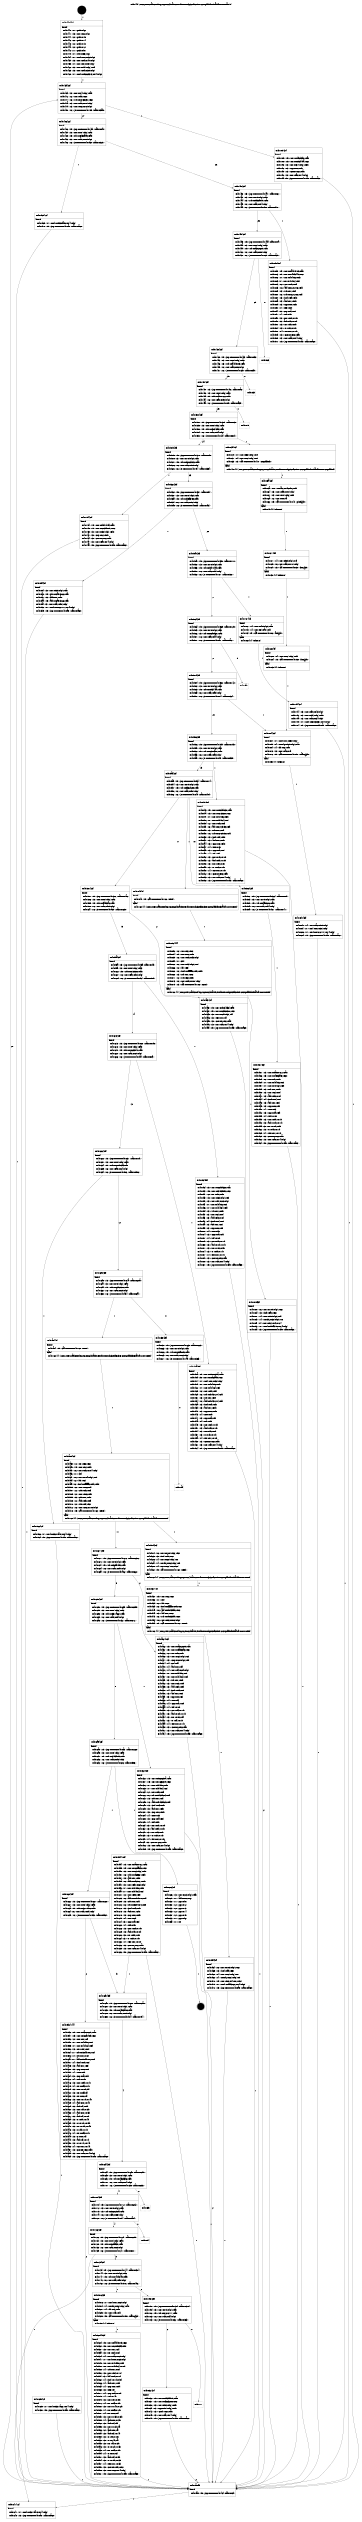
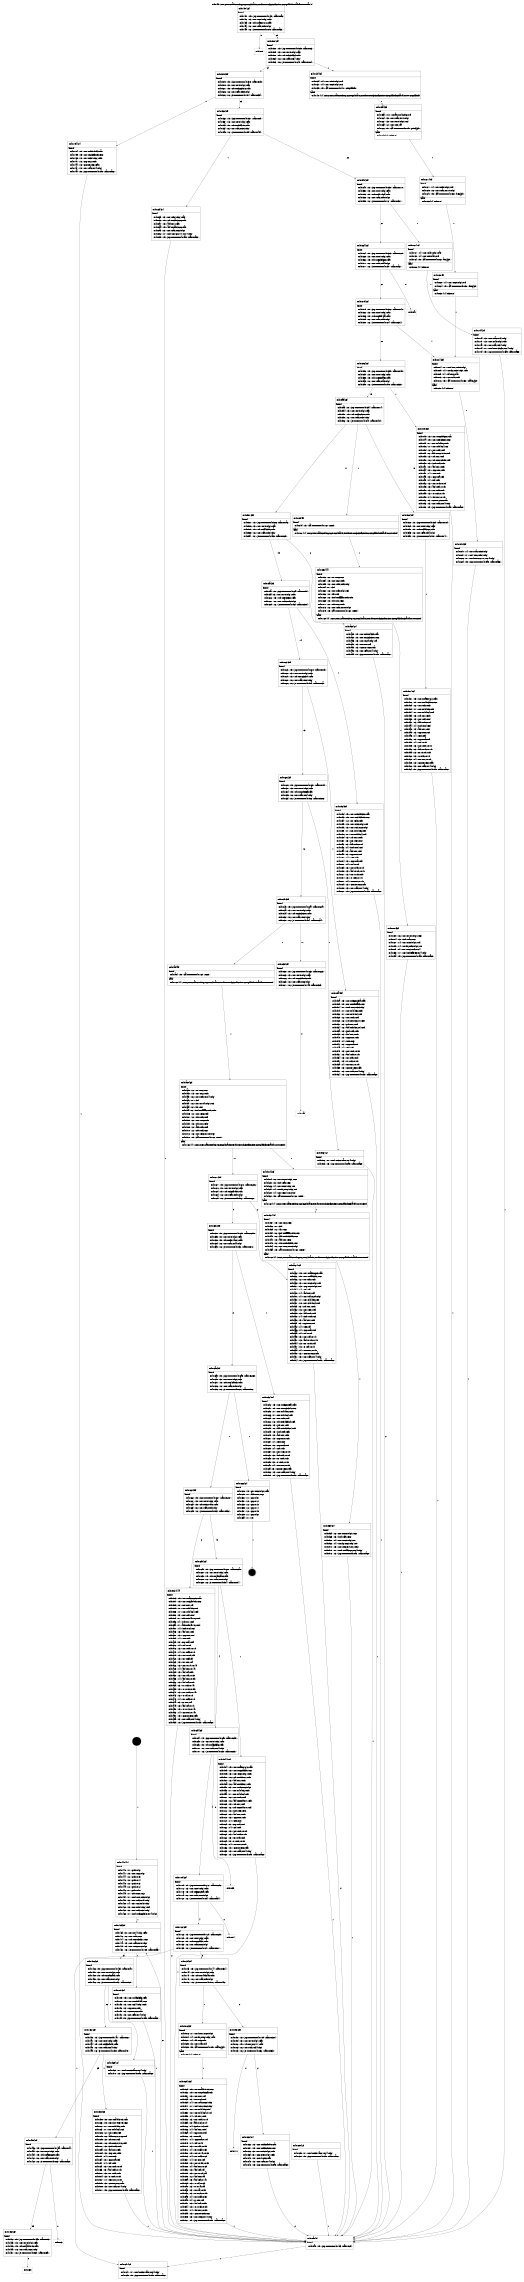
(227, 376) -> none
(127, 1974) -> (233, 1671)
